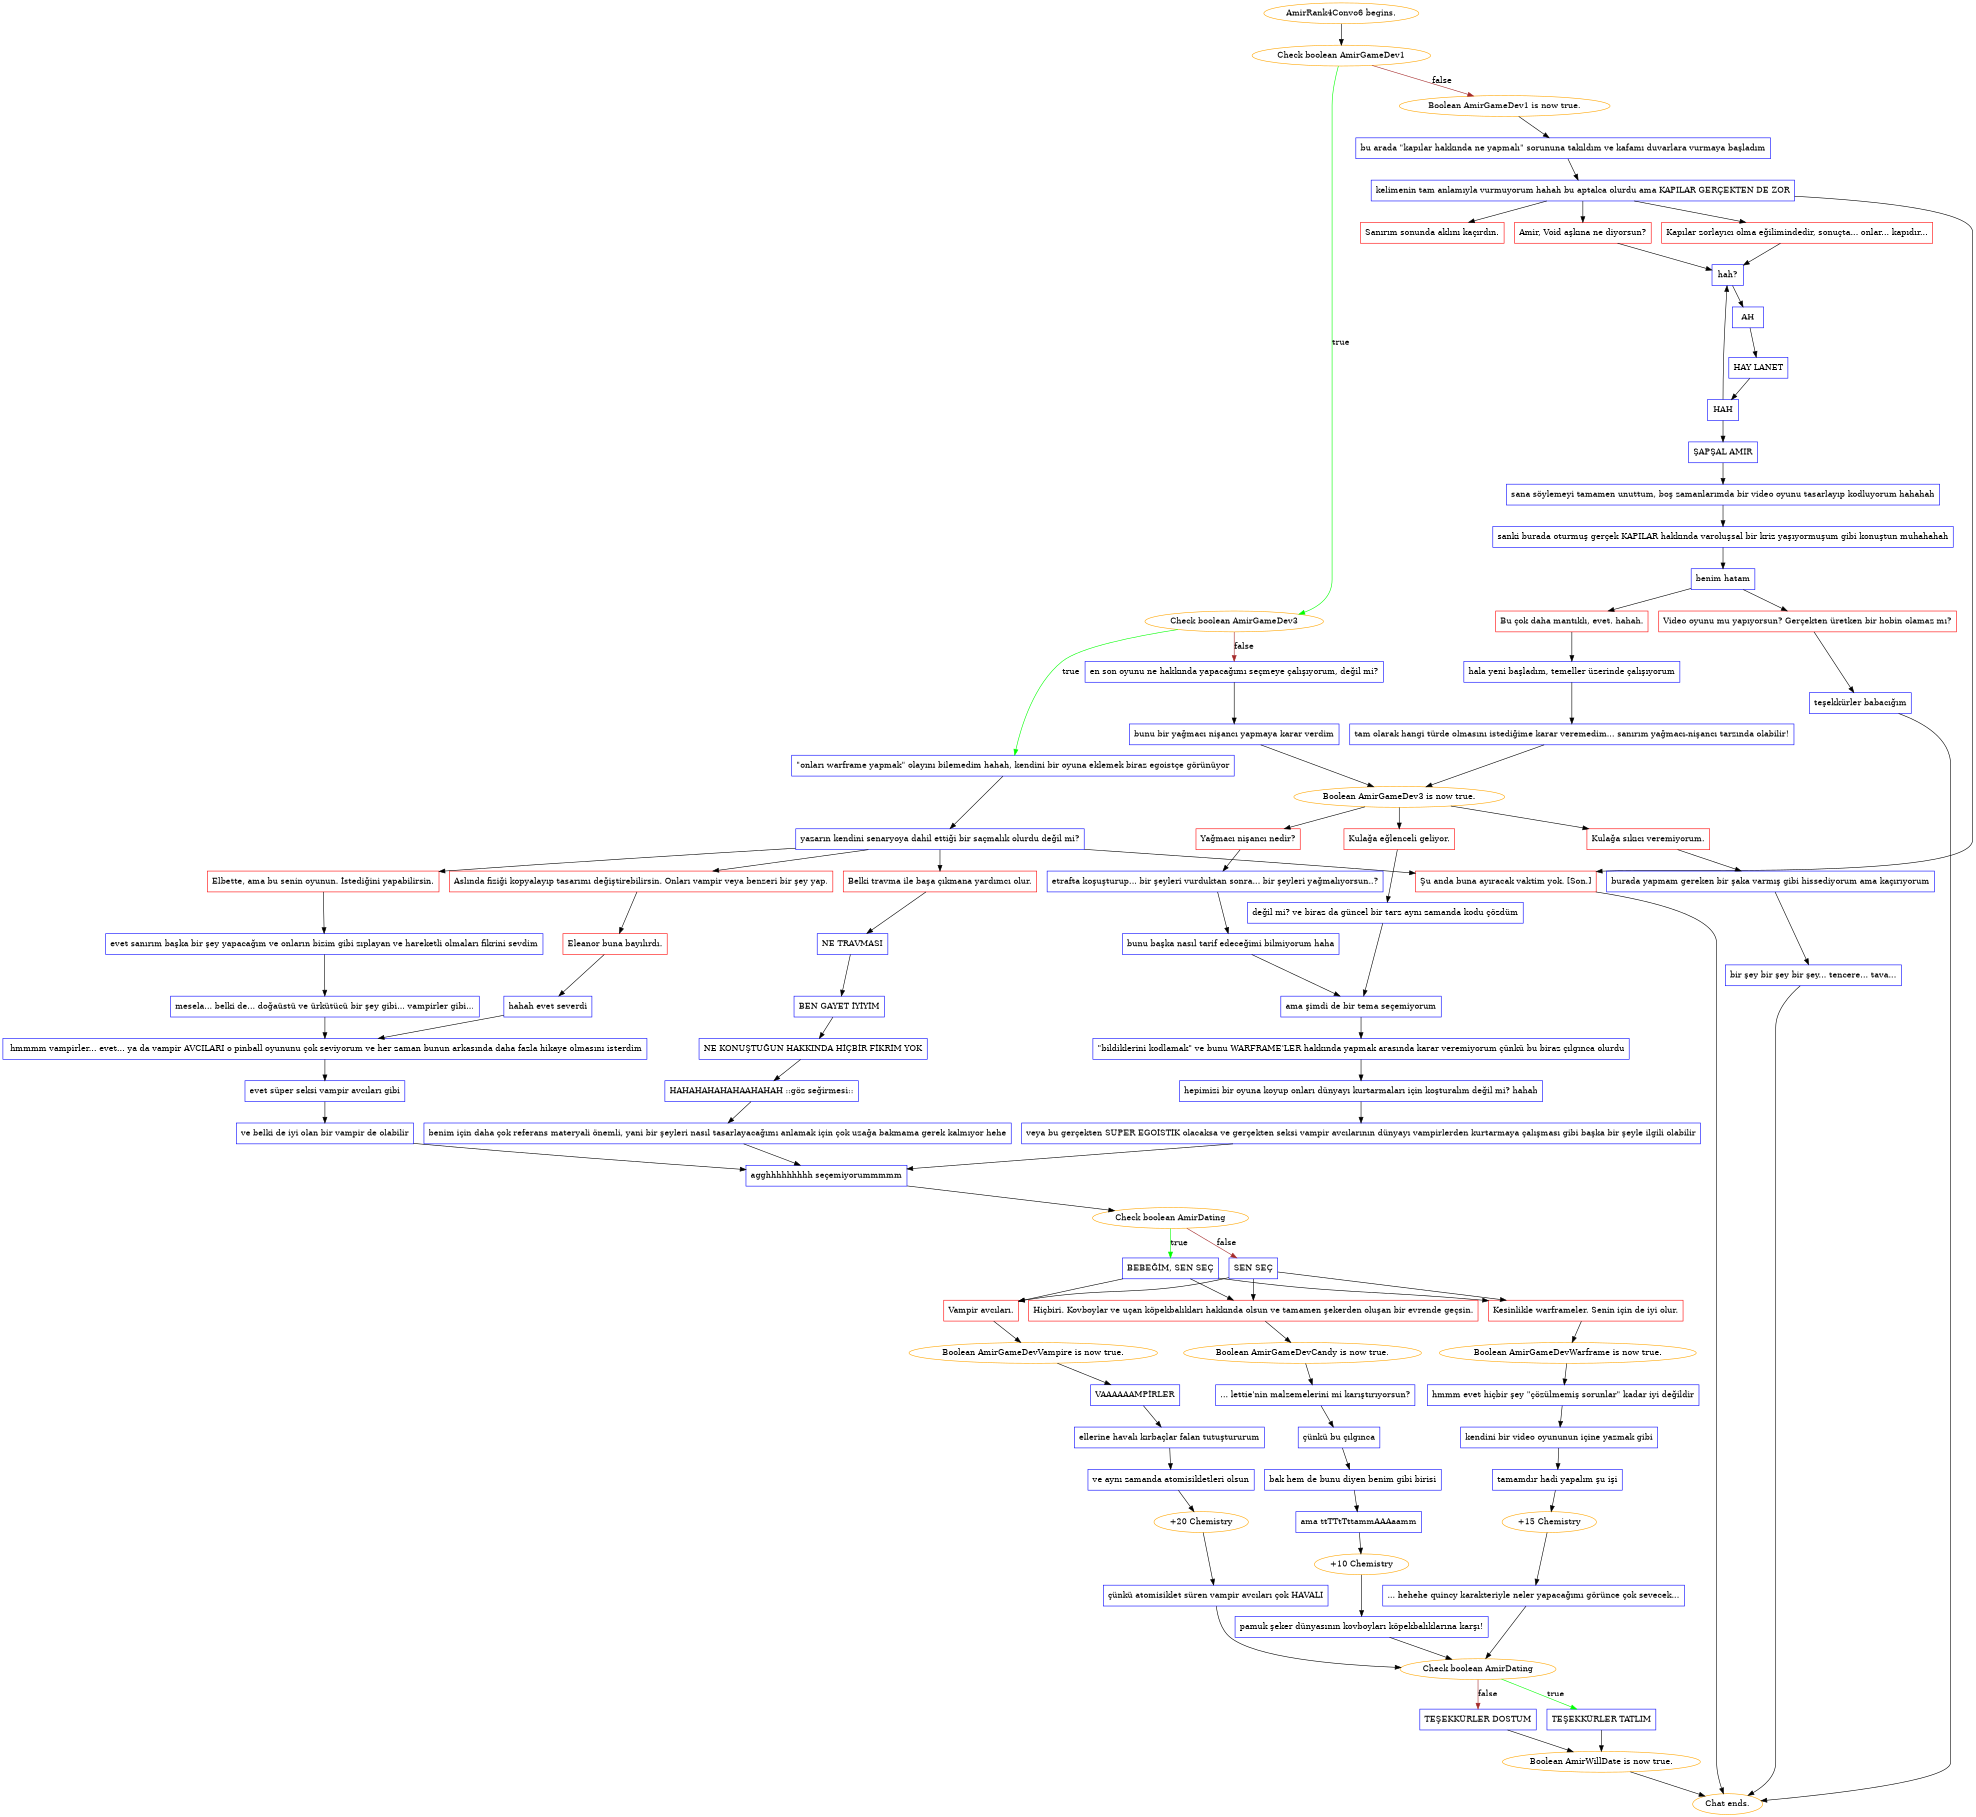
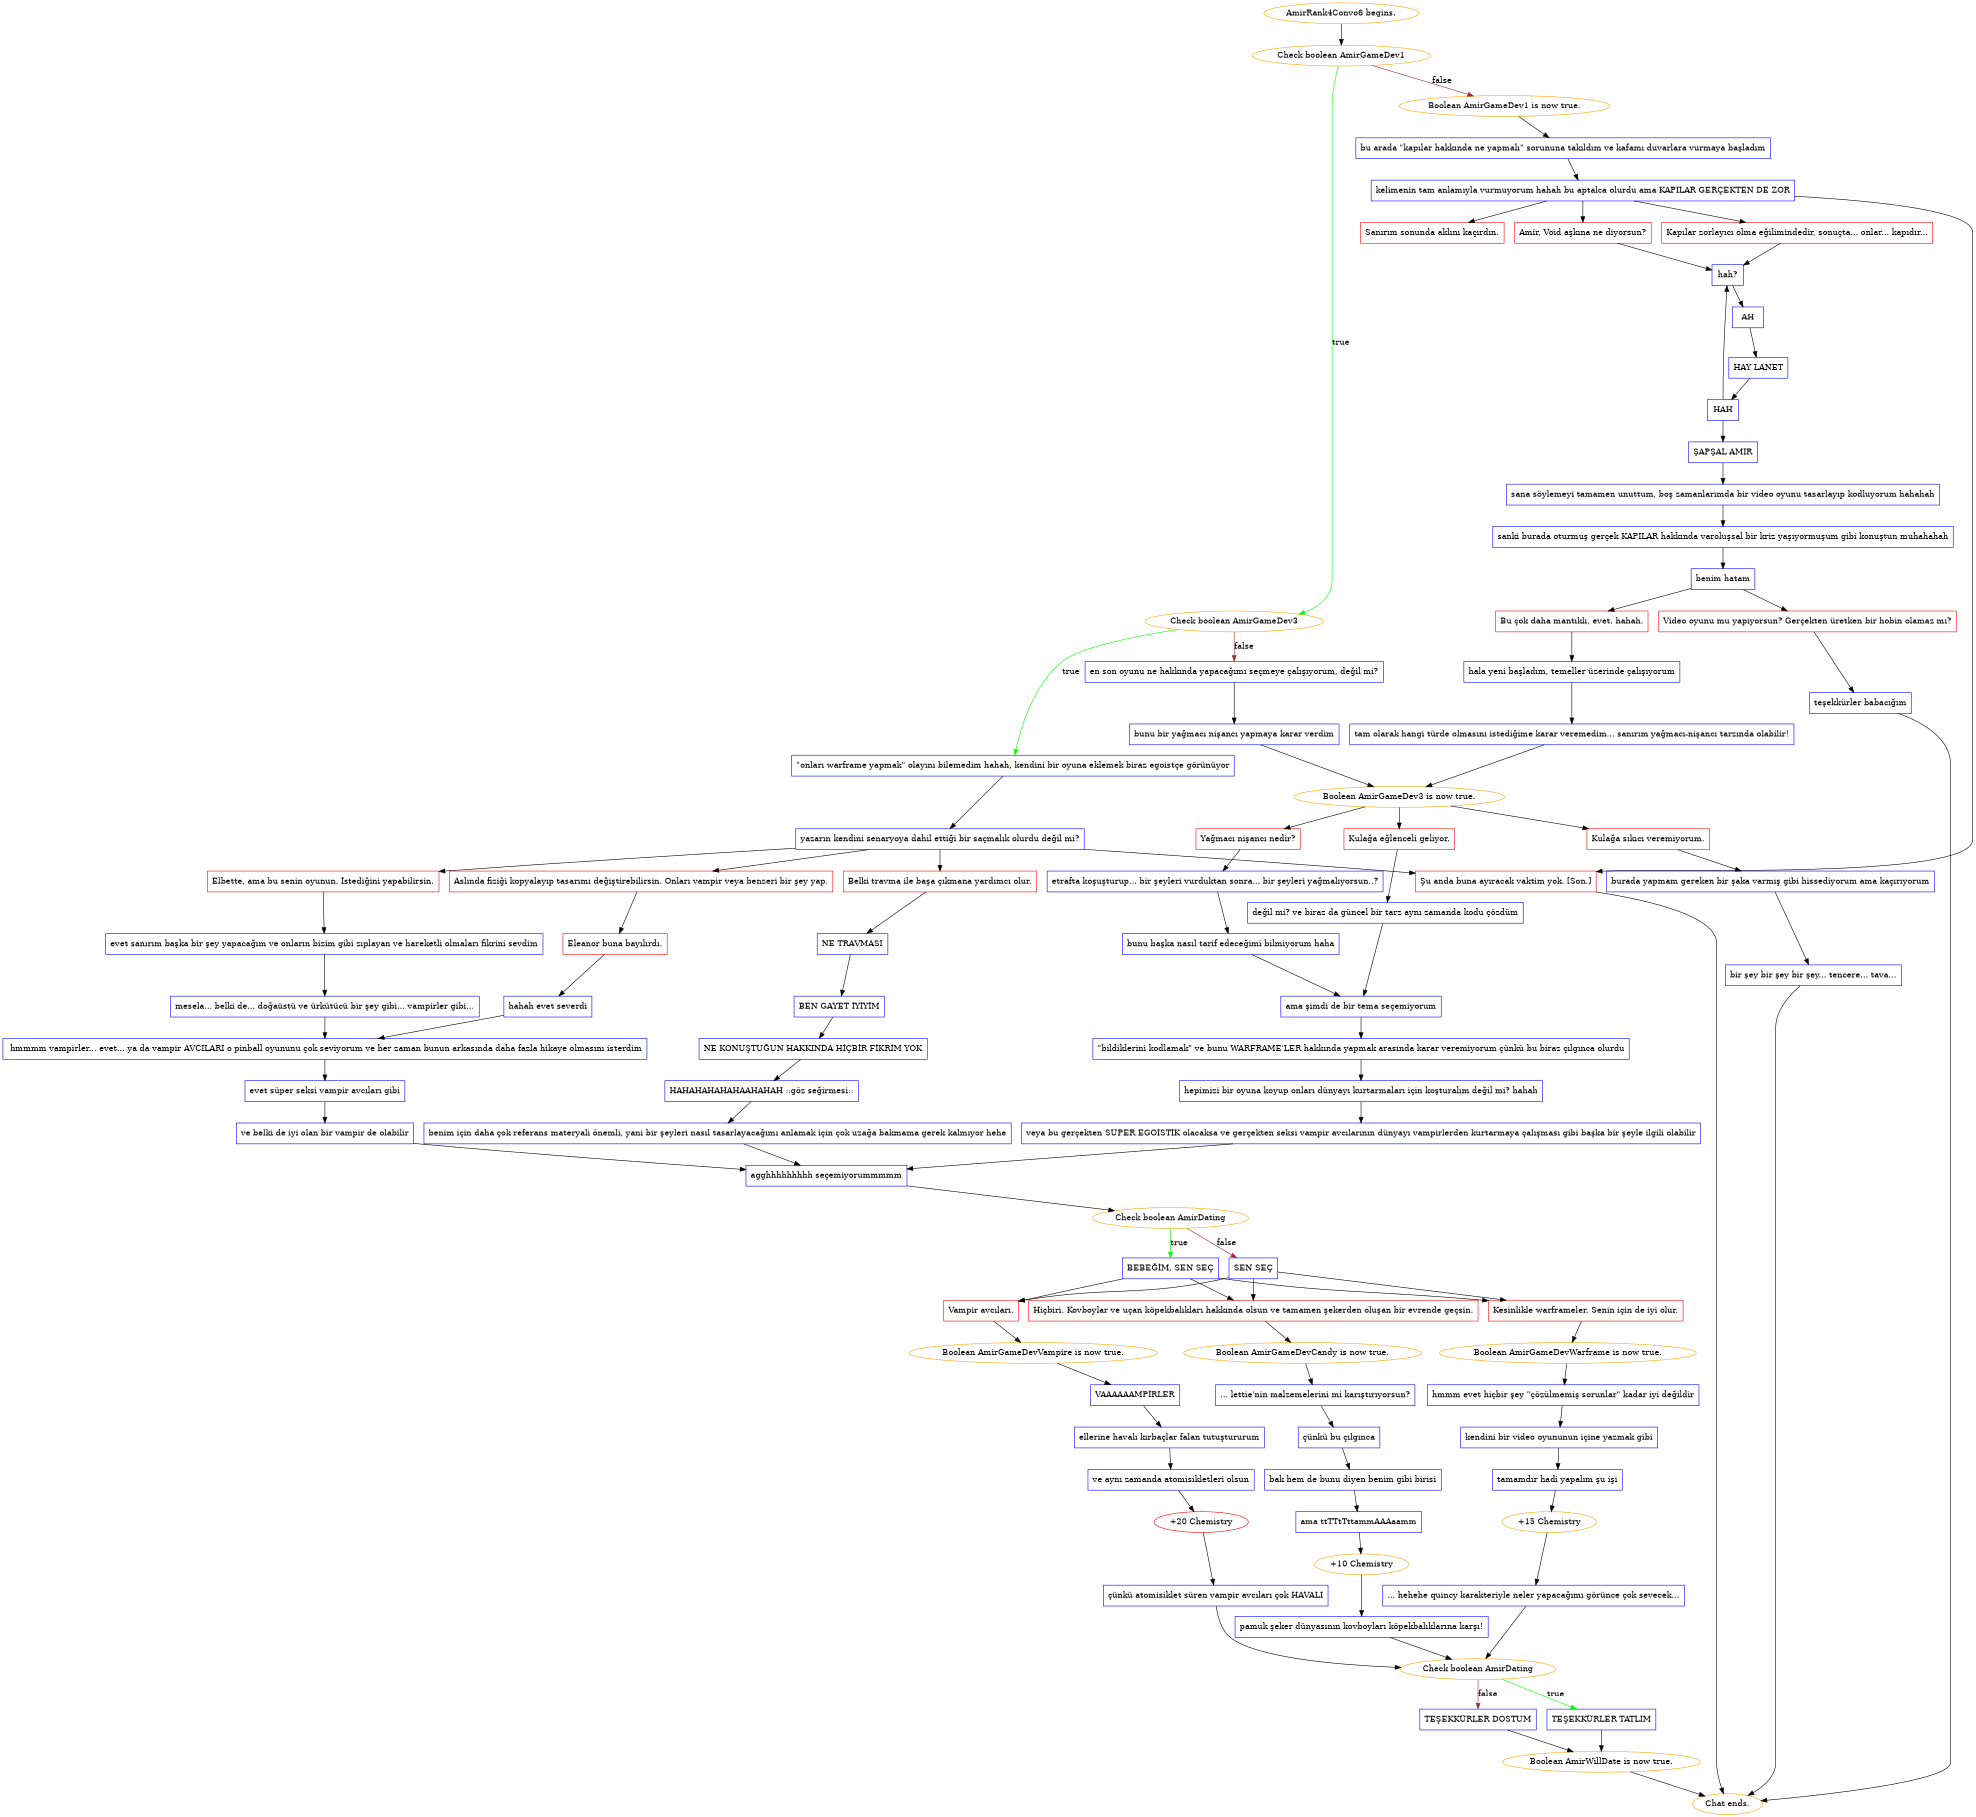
(1201, 1522) -> (1201, 1522)
